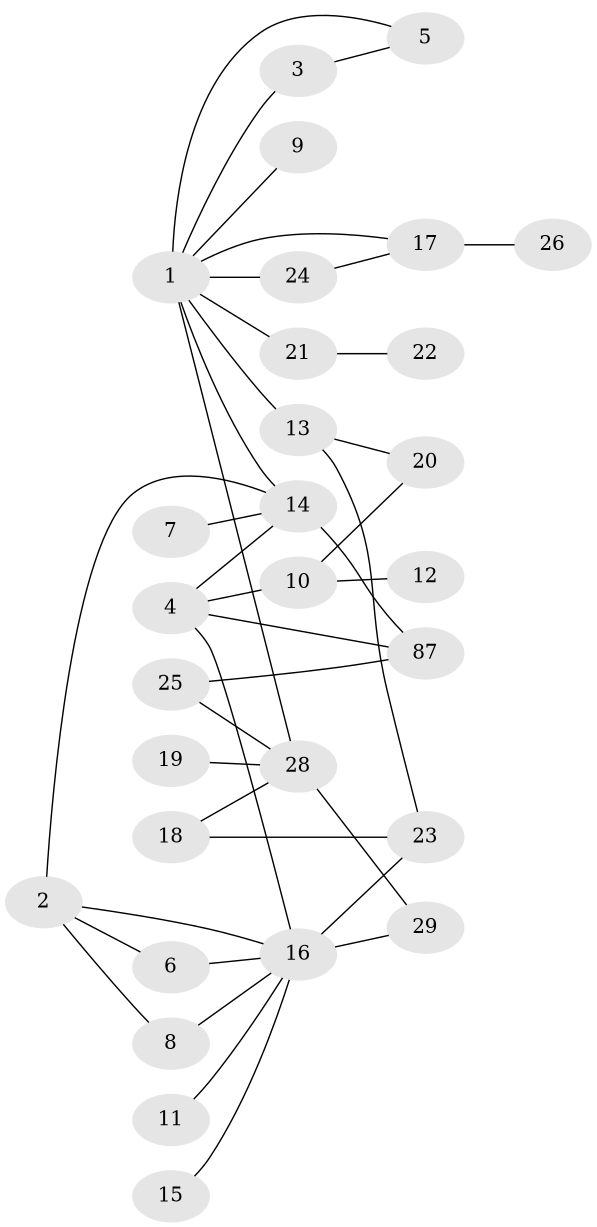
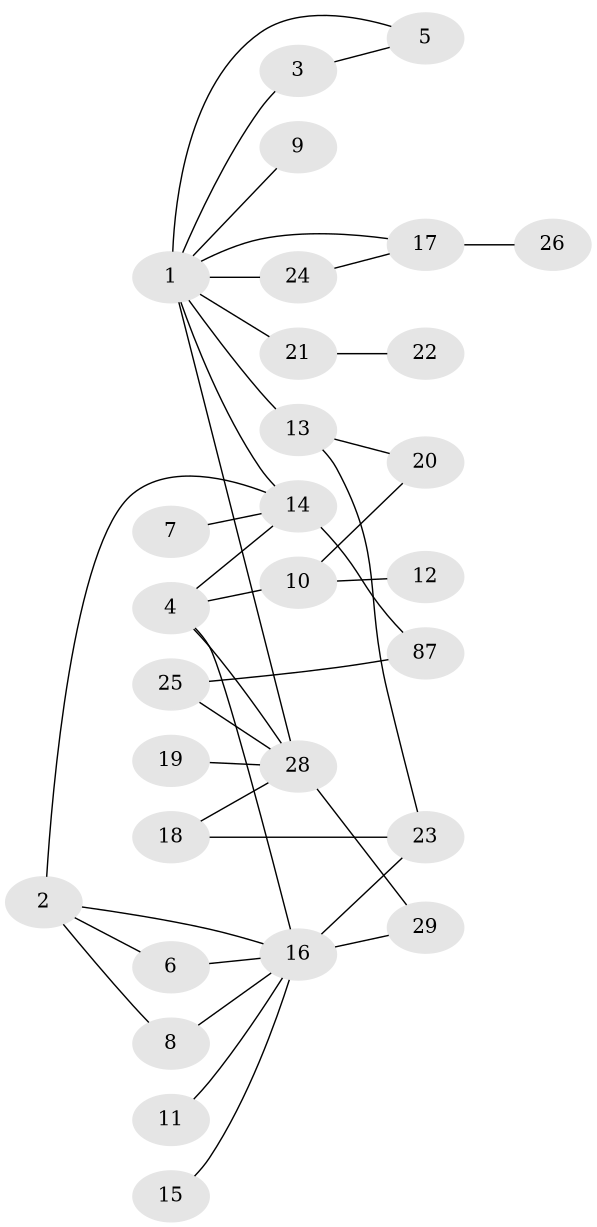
(299, 631) -> (242, 688)
